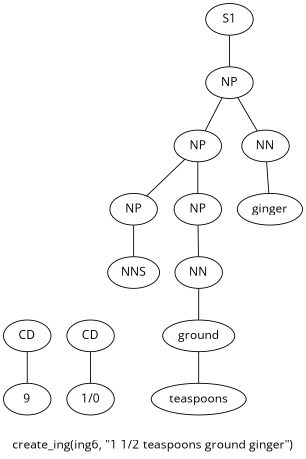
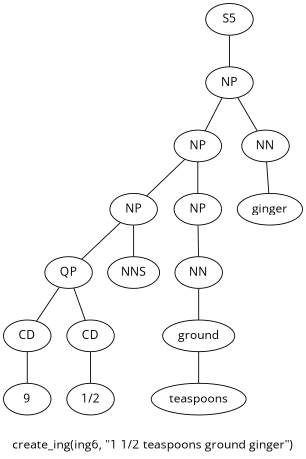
(229, 19) -> (229, 19)
none -> (69, 273)
(91, 399) -> (91, 399)
